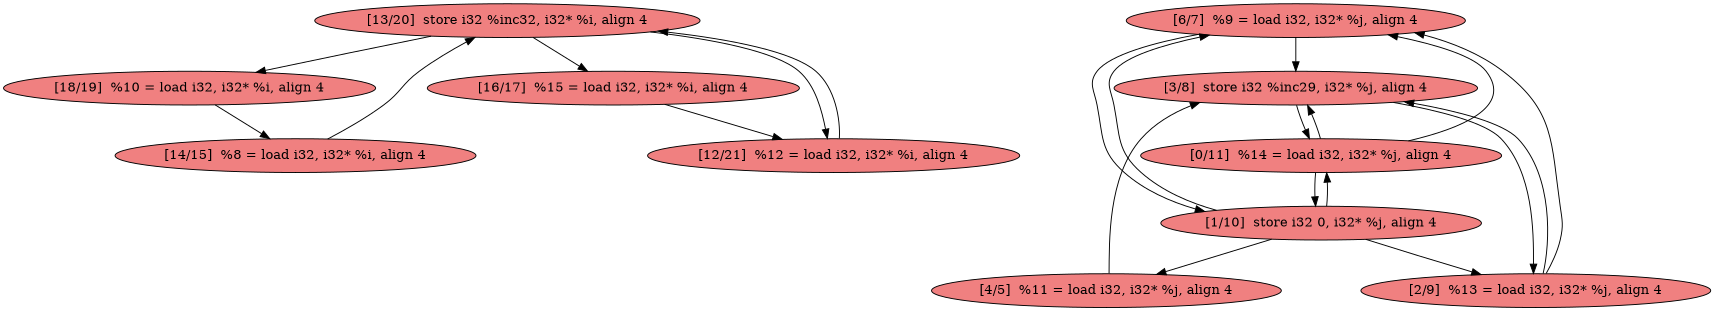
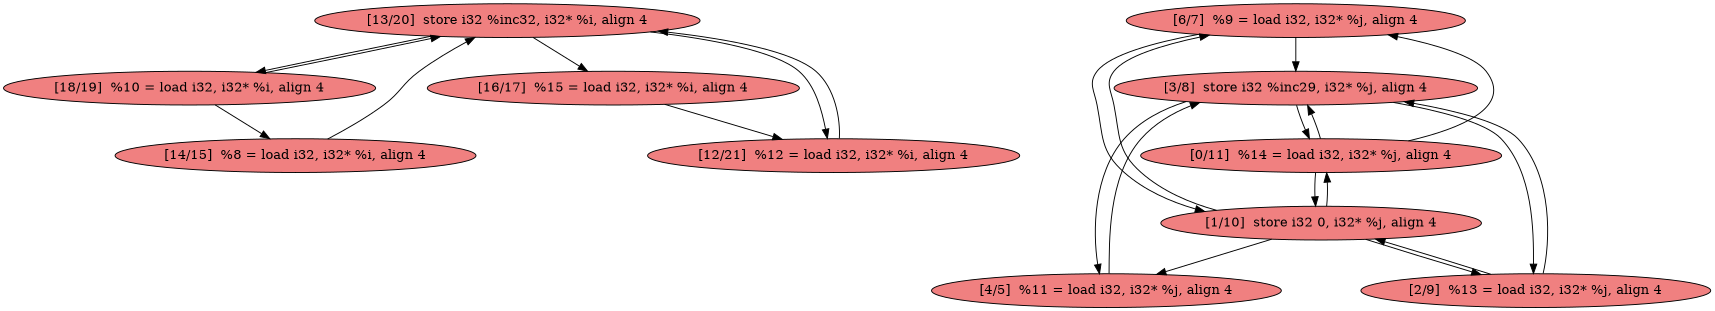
none -> (348, 56)
(1545, 123) -> (1438, 258)
none -> (1106, 168)
